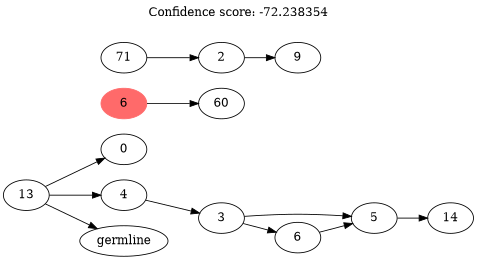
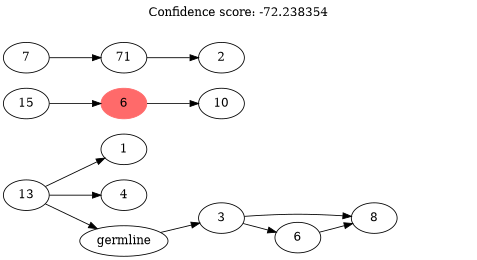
none -> (26, 58)
(298, 58) -> none
none -> (26, 104)
(221, 104) -> (221, 104)
(124, 149) -> (124, 149)
(169, 206) -> (176, 229)
(374, 218) -> (374, 218)
(451, 218) -> none
